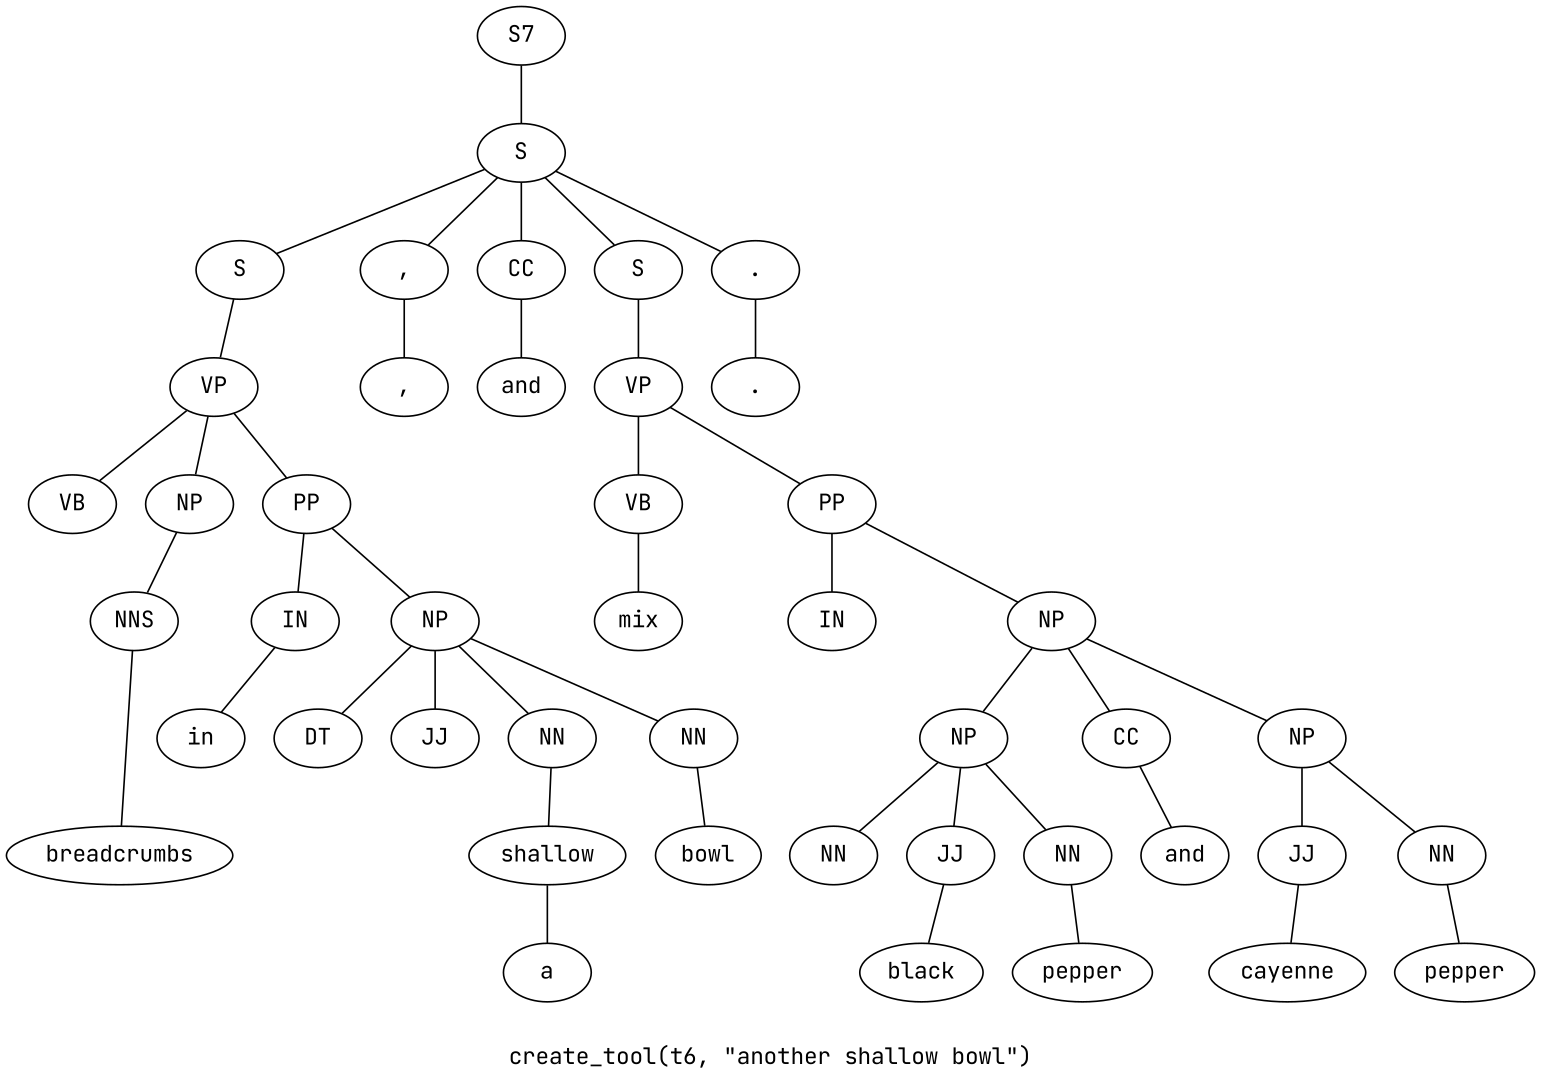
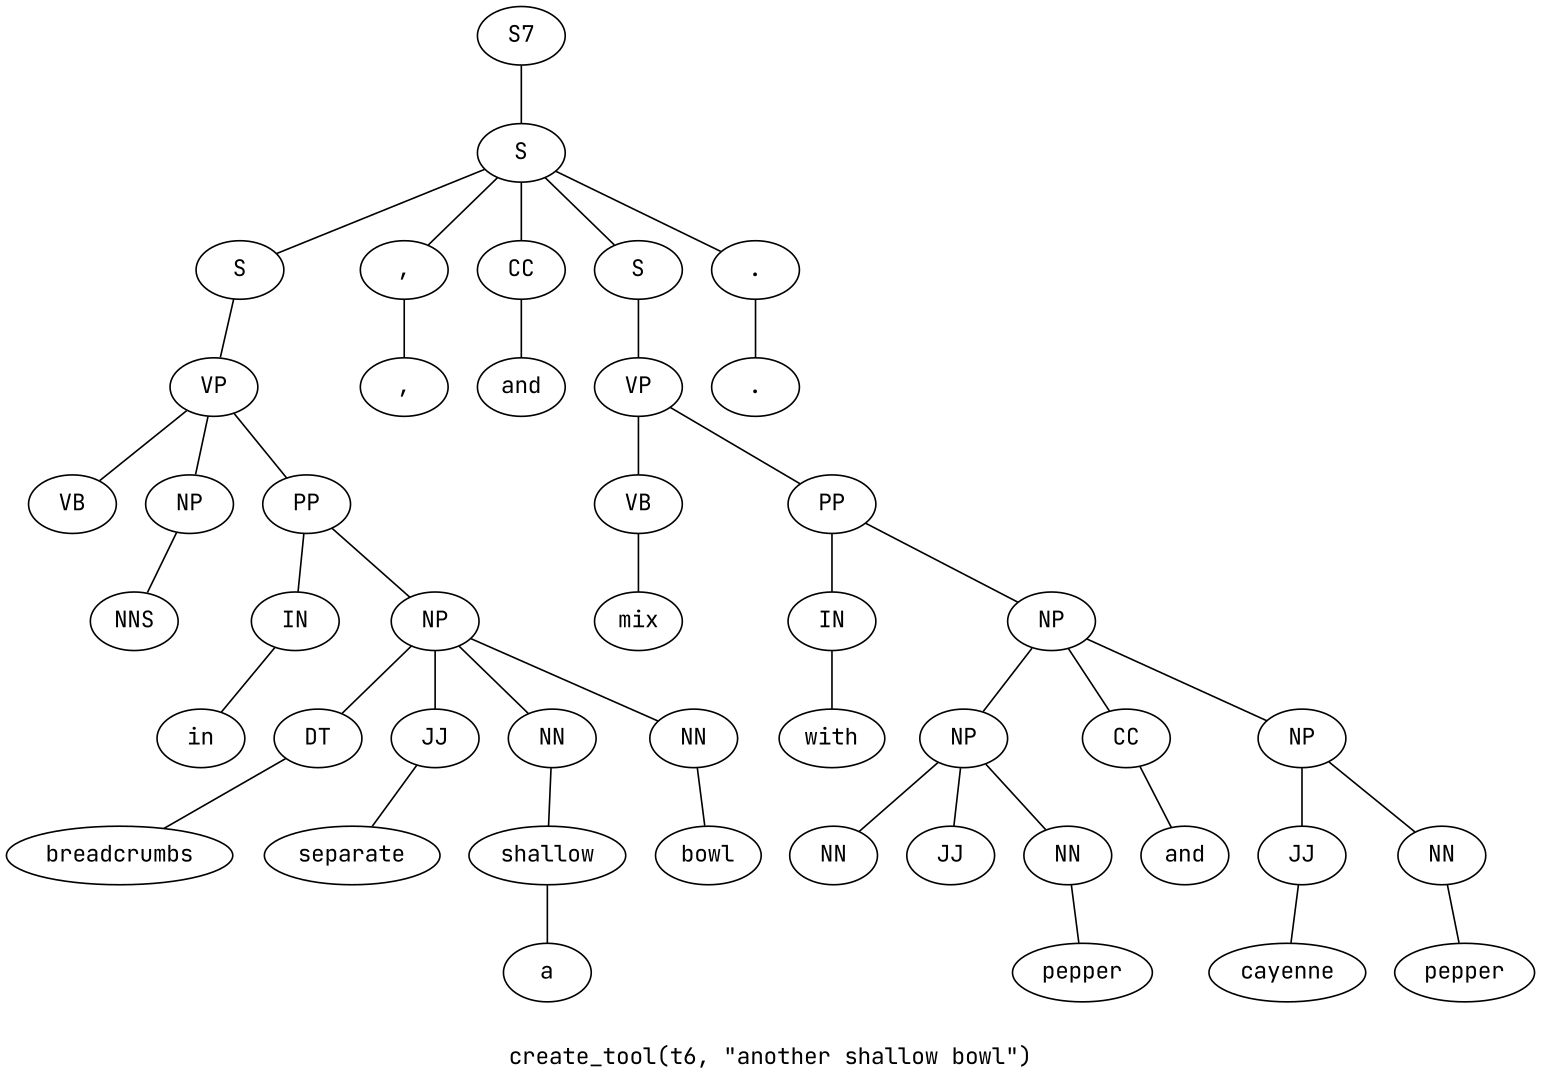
(127, 738) -> (225, 794)
none -> (832, 738)
none -> (352, 855)
(921, 973) -> none
